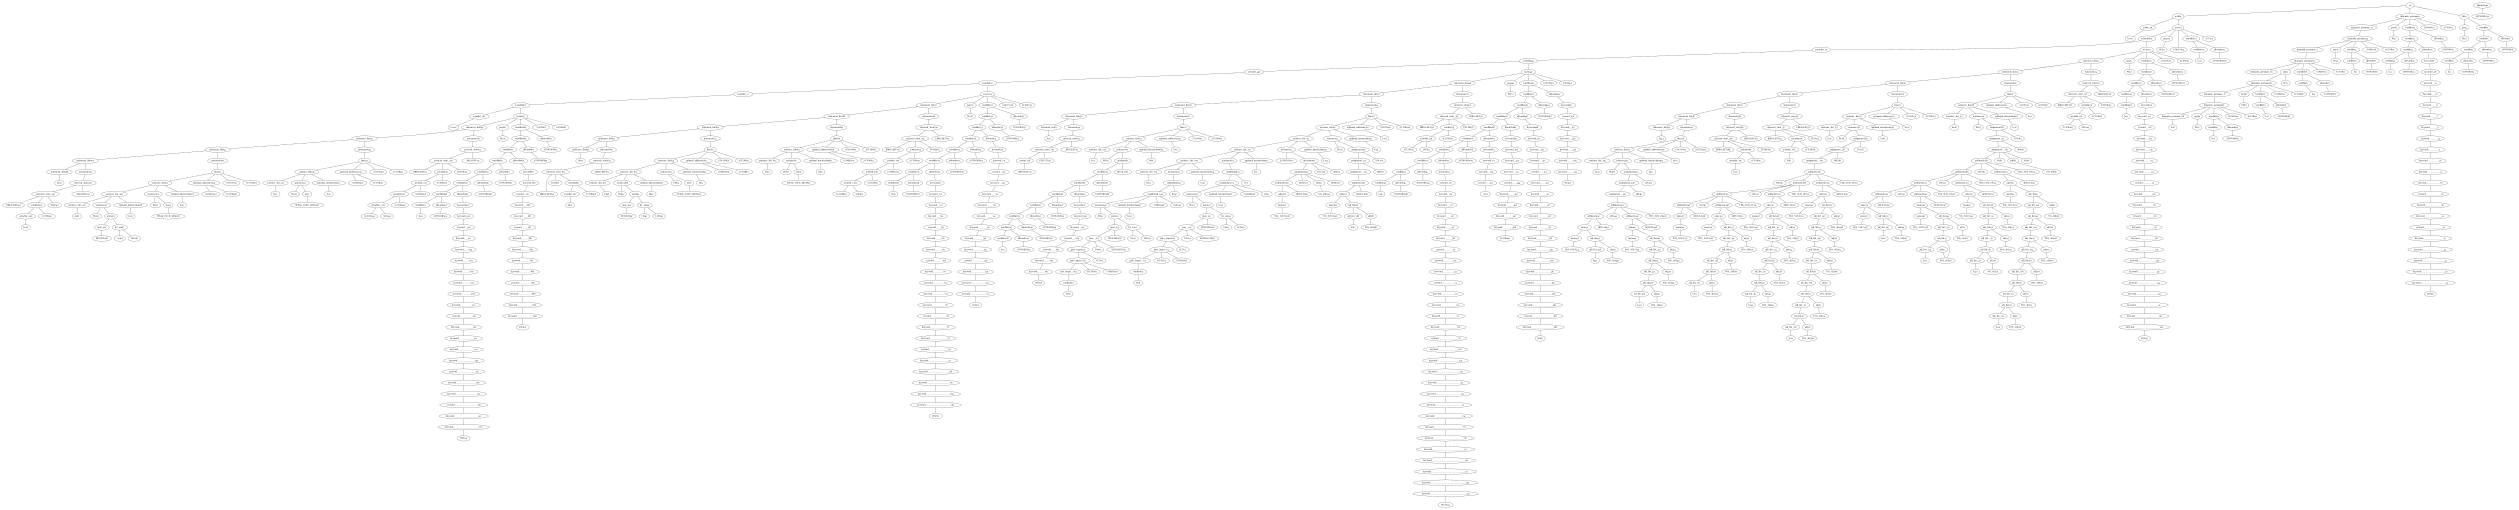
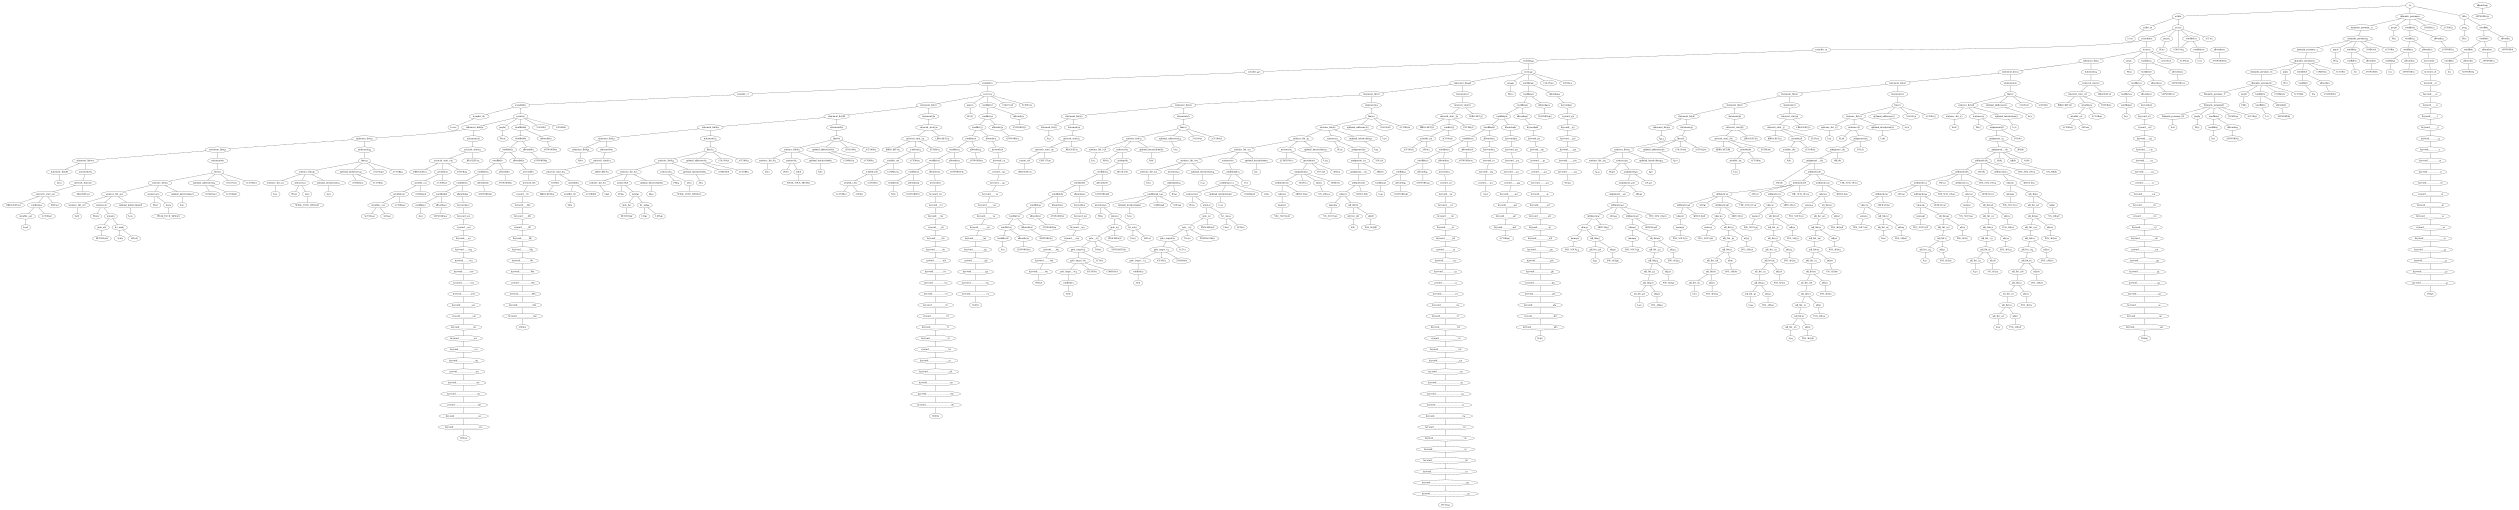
(2205, 44) -> (2185, 44)
(2274, 77) -> (2261, 78)
(1796, 178) -> (1797, 172)
(547, 182) -> (551, 189)
(1950, 249) -> (1942, 244)
